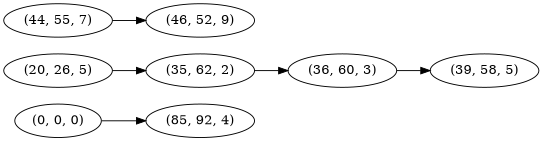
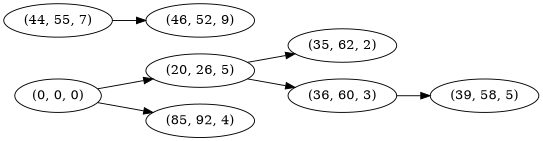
(267, 71) -> (266, 82)
none -> (121, 85)
